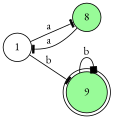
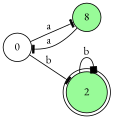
(17, 47) -> (17, 47)
(87, 92) -> (87, 92)
